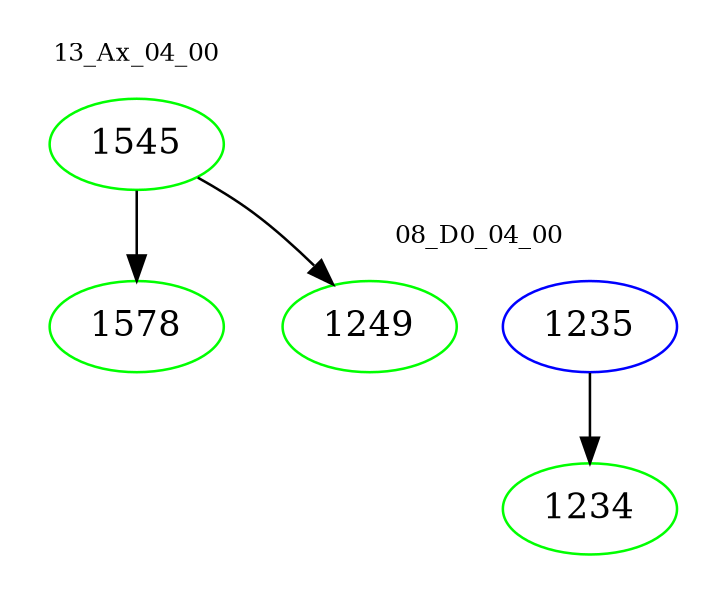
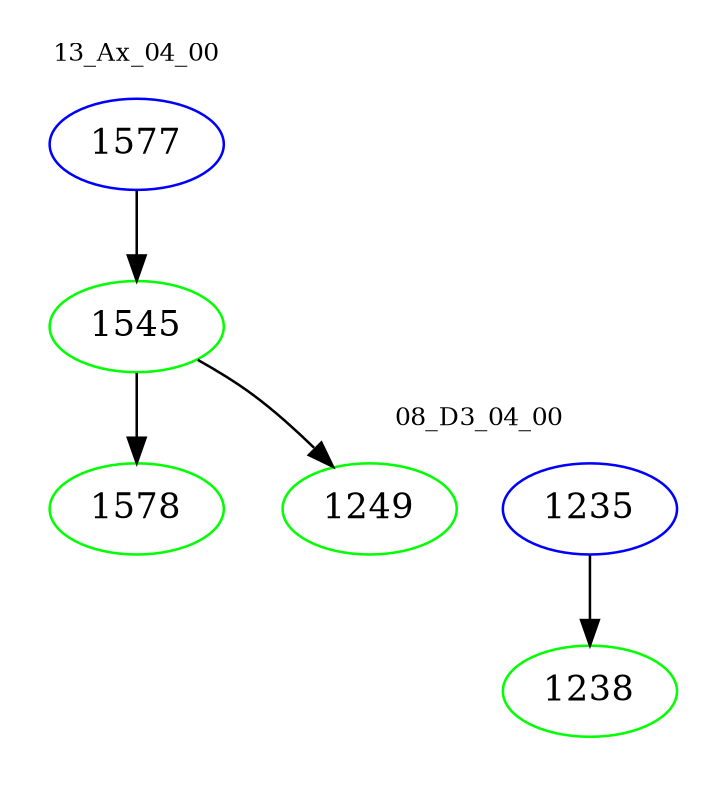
none -> (137, 144)
(480, 237) -> (480, 419)
(590, 509) -> (590, 691)
